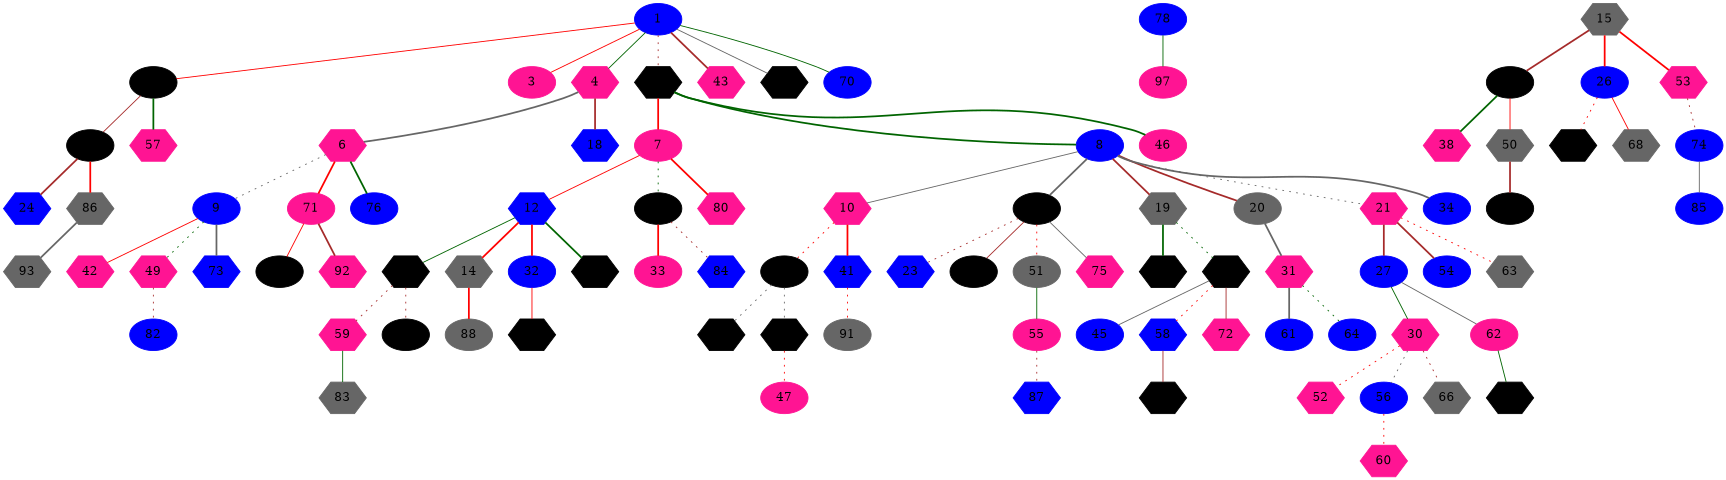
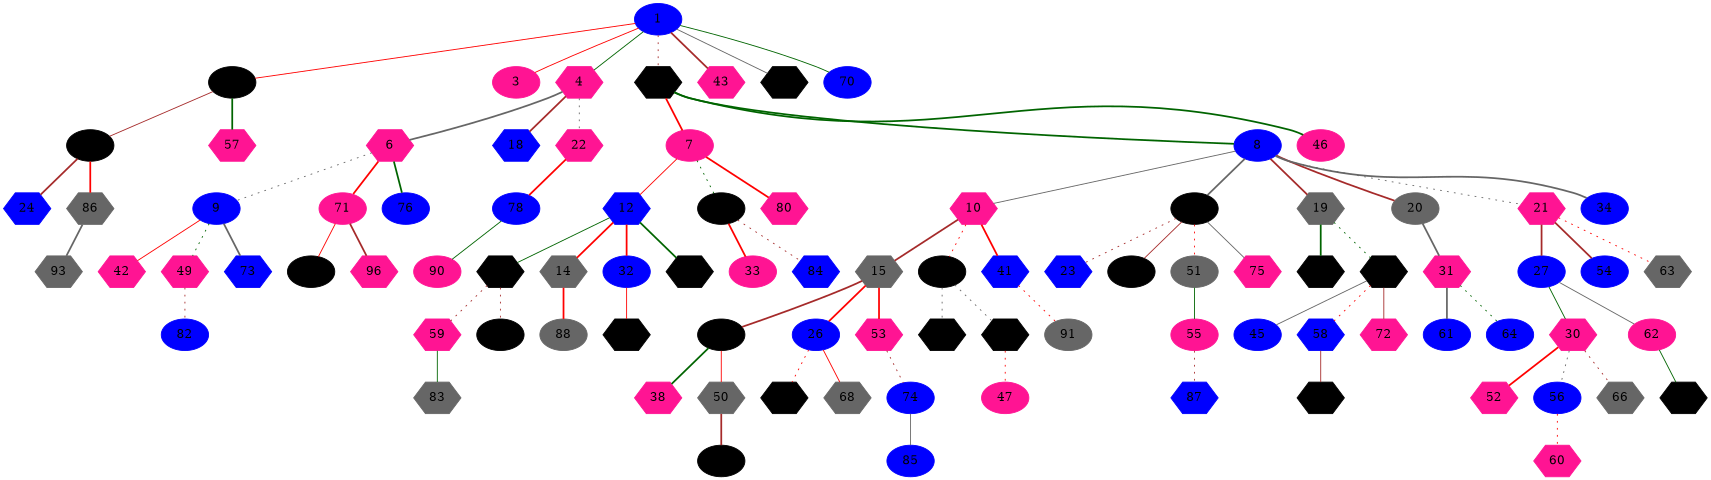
(1163, 82) -> (437, 272)
none -> (579, 145)
none -> (926, 240)
(343, 272) -> (374, 272)
(1368, 366) -> (1534, 366)
